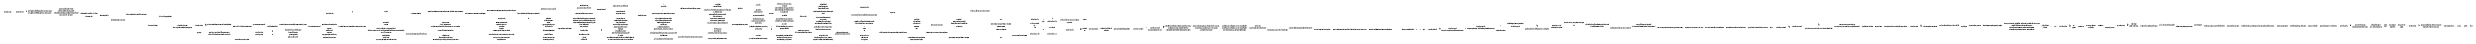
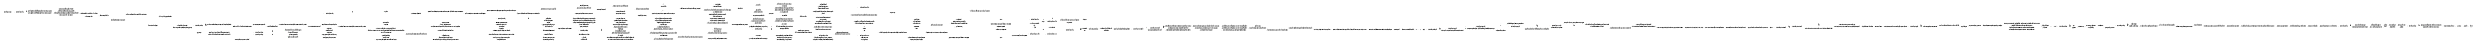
none -> (642, 9)
none -> (1397, 30)
